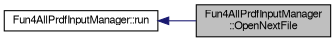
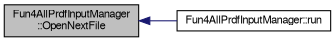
(182, 21) -> (164, 21)
